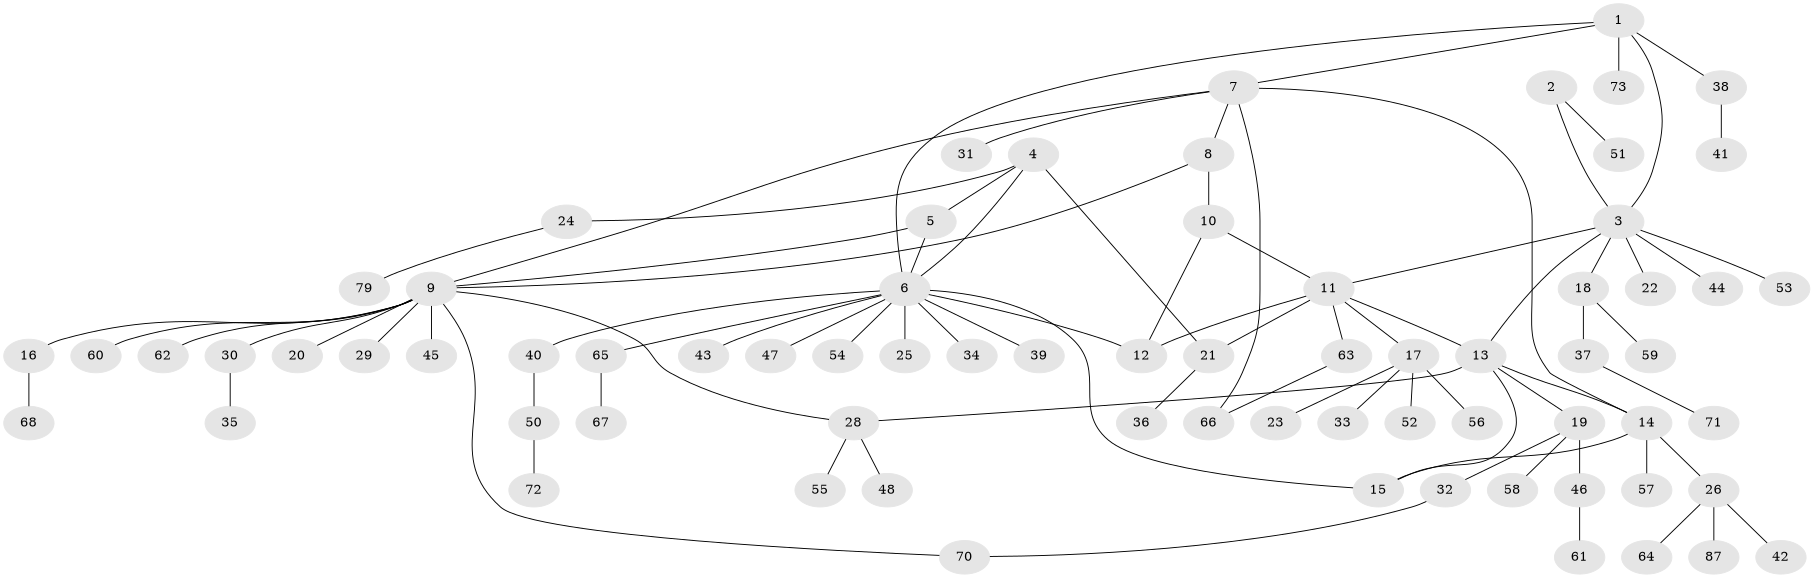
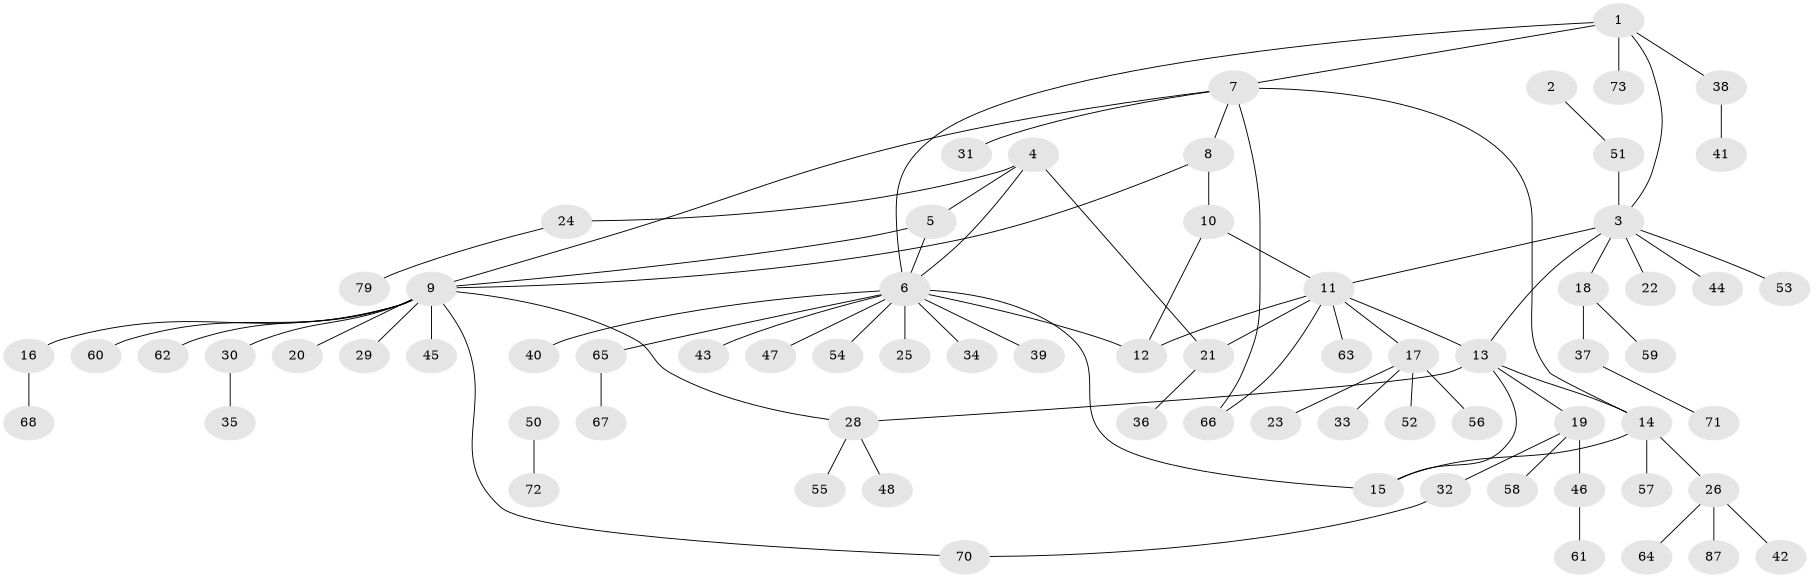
(1578, 157) -> (1619, 188)
(1287, 385) -> (1281, 364)
(534, 390) -> none
